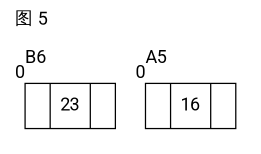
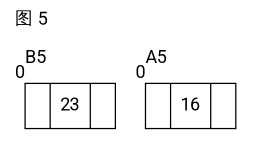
(36, 58) -> (36, 58)
